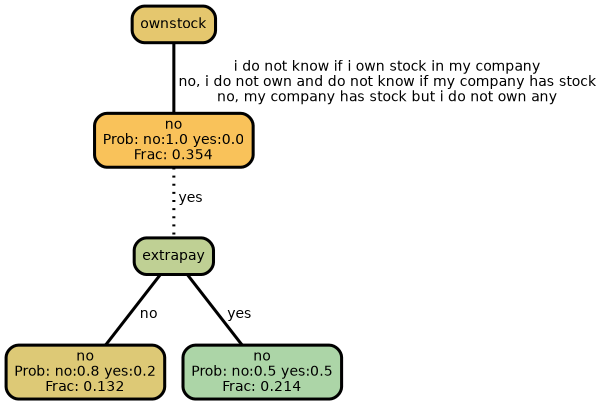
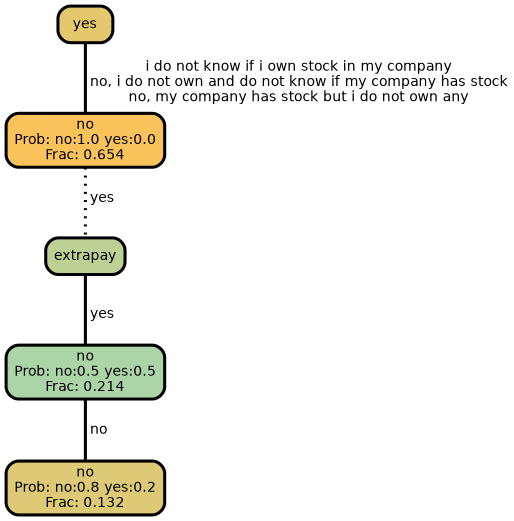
(174, 24) -> (85, 24)
(174, 140) -> (85, 140)
(133, 310) -> (85, 430)
